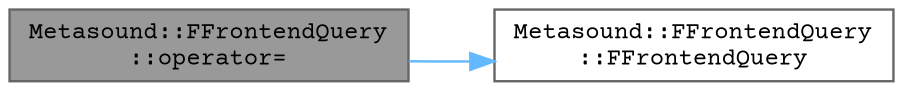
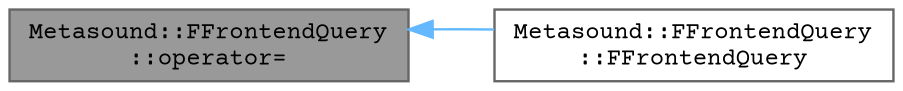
(440, 61) -> (463, 29)
